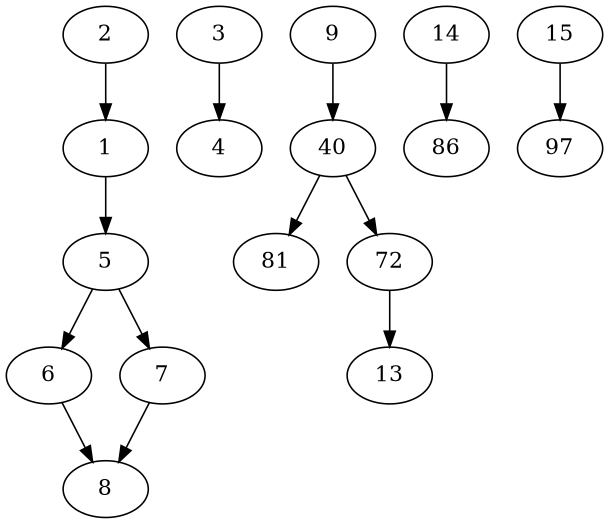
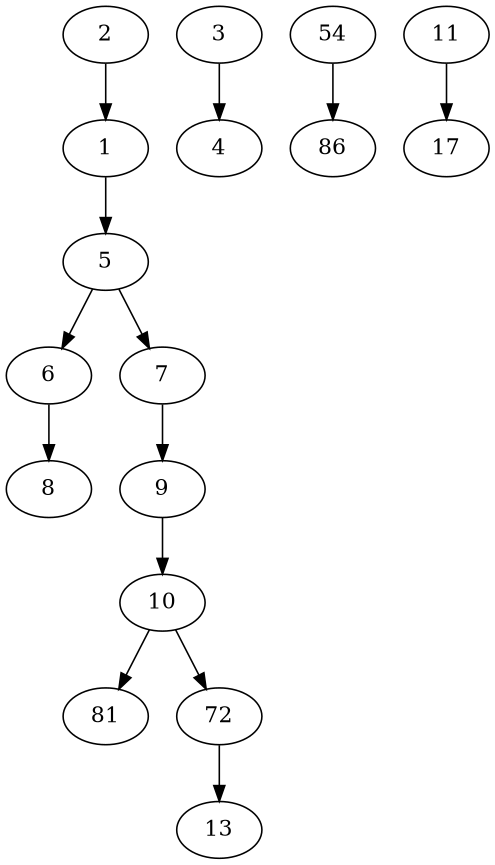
(447, 35) -> (333, 35)
(560, 35) -> (447, 35)
(333, 148) -> (163, 603)
(560, 148) -> (447, 148)
(138, 425) -> (163, 425)
